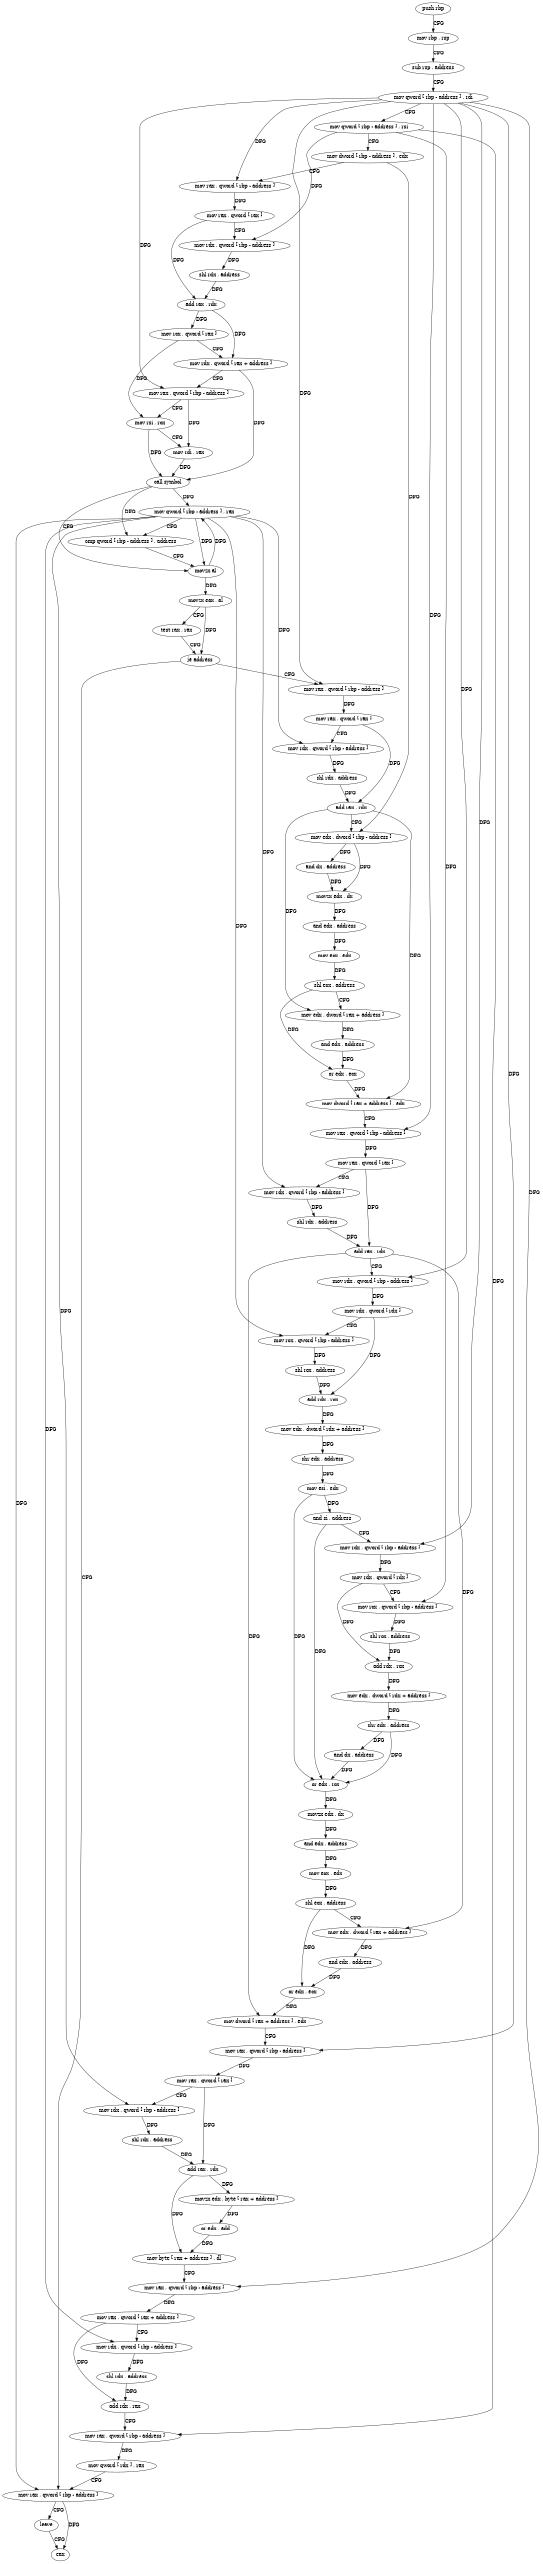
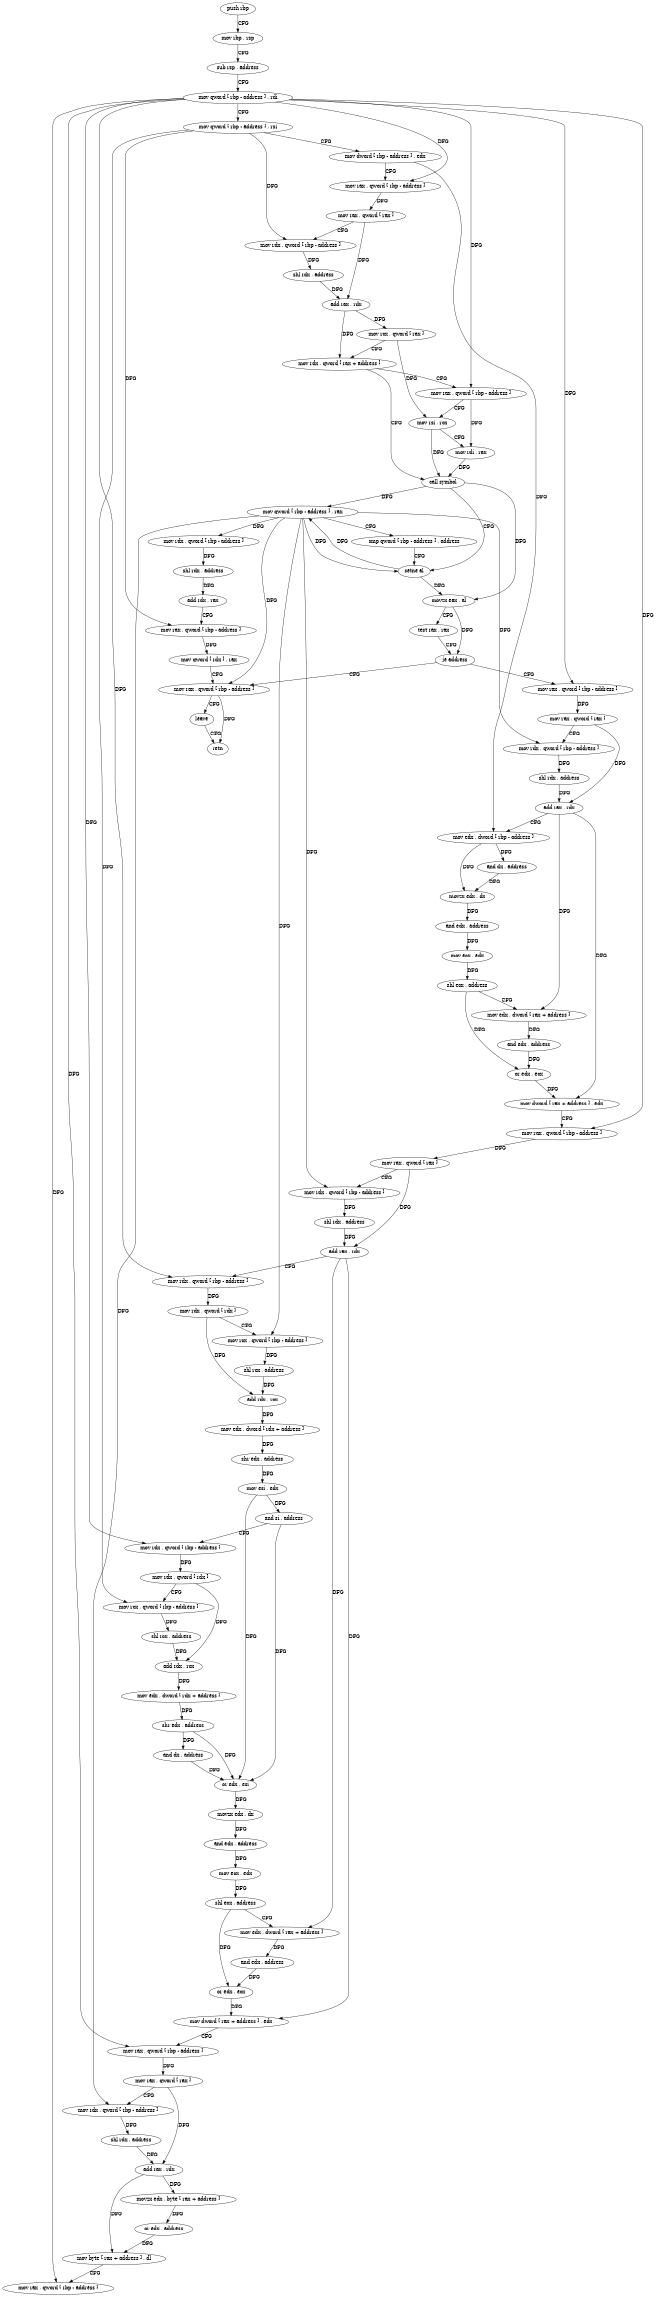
(259, 423) -> (396, 423)
(127, 503) -> (515, 535)
(206, 571) -> (414, 571)
(326, 1785) -> (236, 1785)
(215, 2229) -> (164, 2229)
(138, 2318) -> none
(60, 2555) -> (218, 749)
